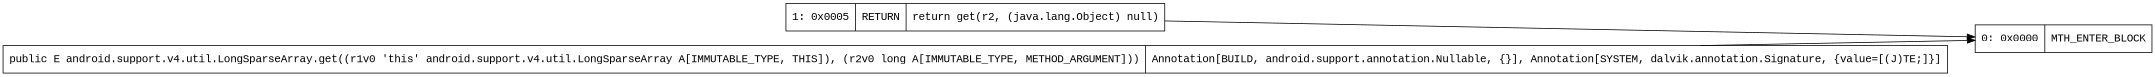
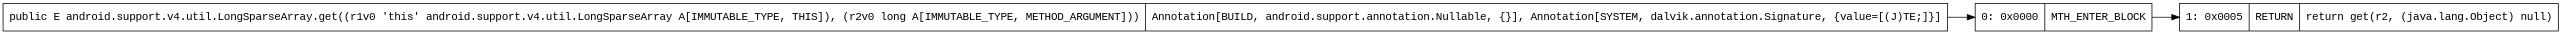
(1566, 29) -> (2162, 17)
